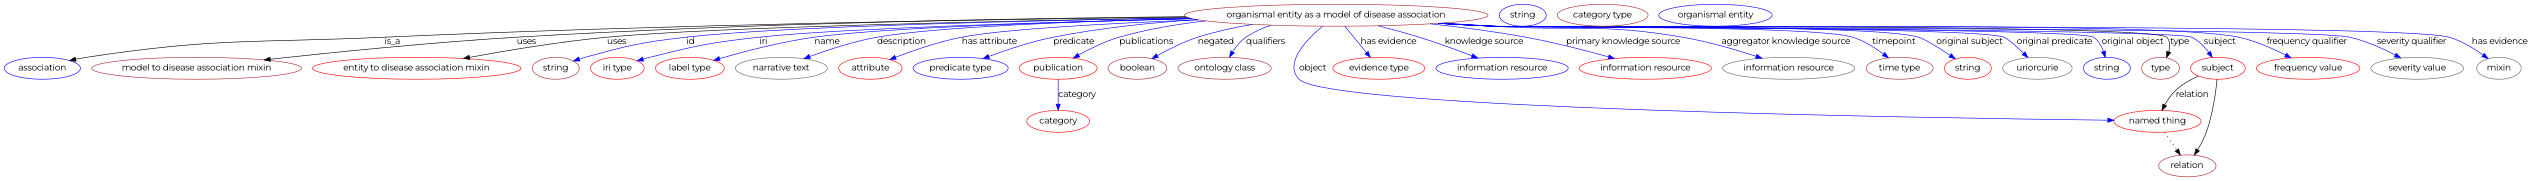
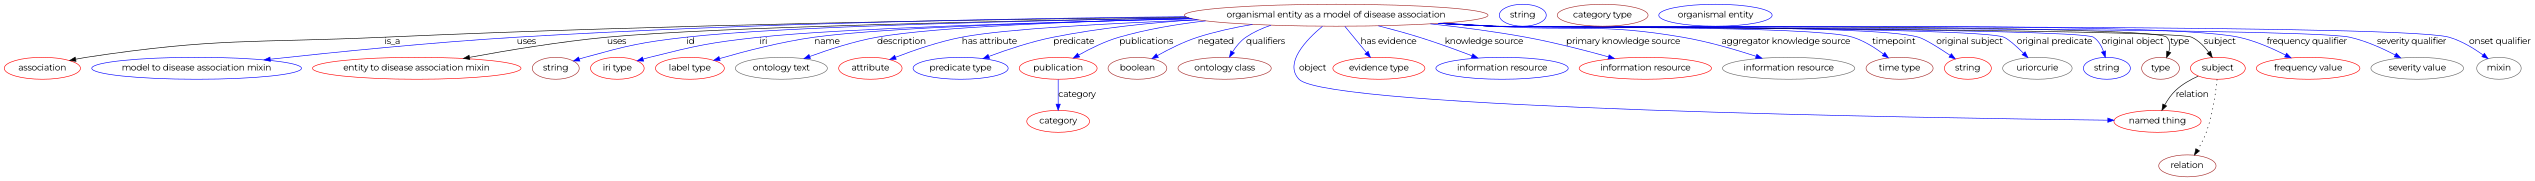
(1827, 29) -> (1827, 29)
(590, 33) -> (590, 33)
(2500, 42) -> (2500, 42)
(42, 68) -> (42, 68)
(197, 68) -> (197, 68)
(781, 68) -> (781, 68)
(2211, 116) -> (2211, 116)
(2171, 141) -> none
